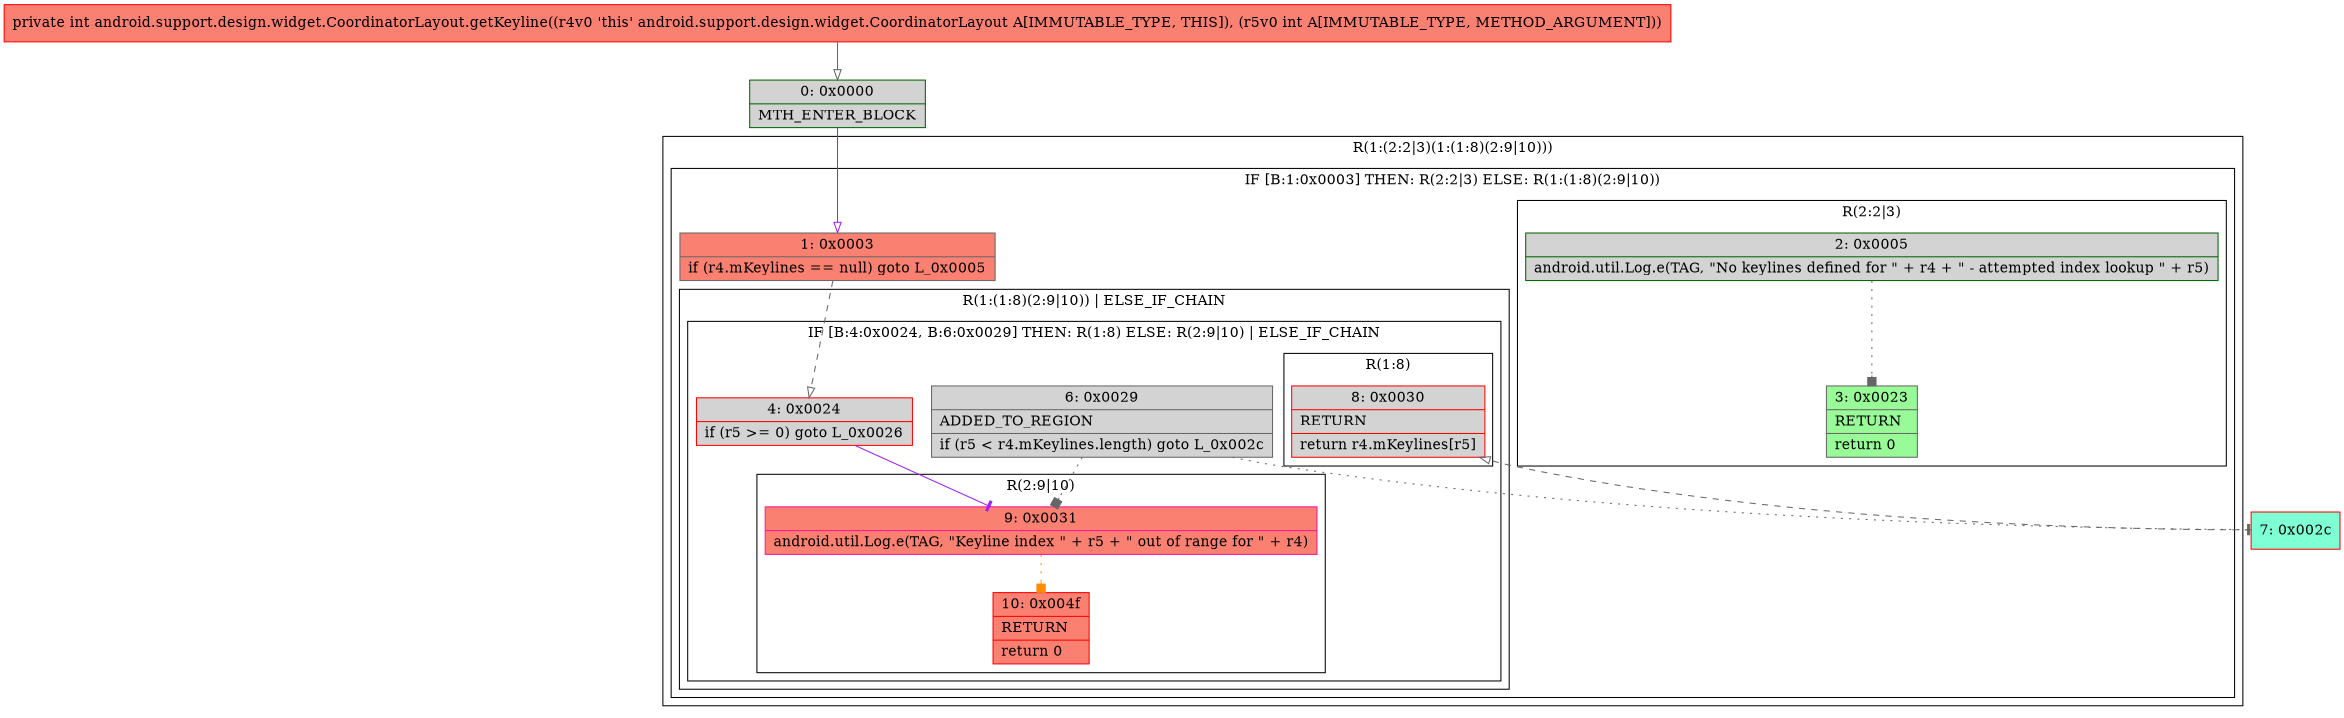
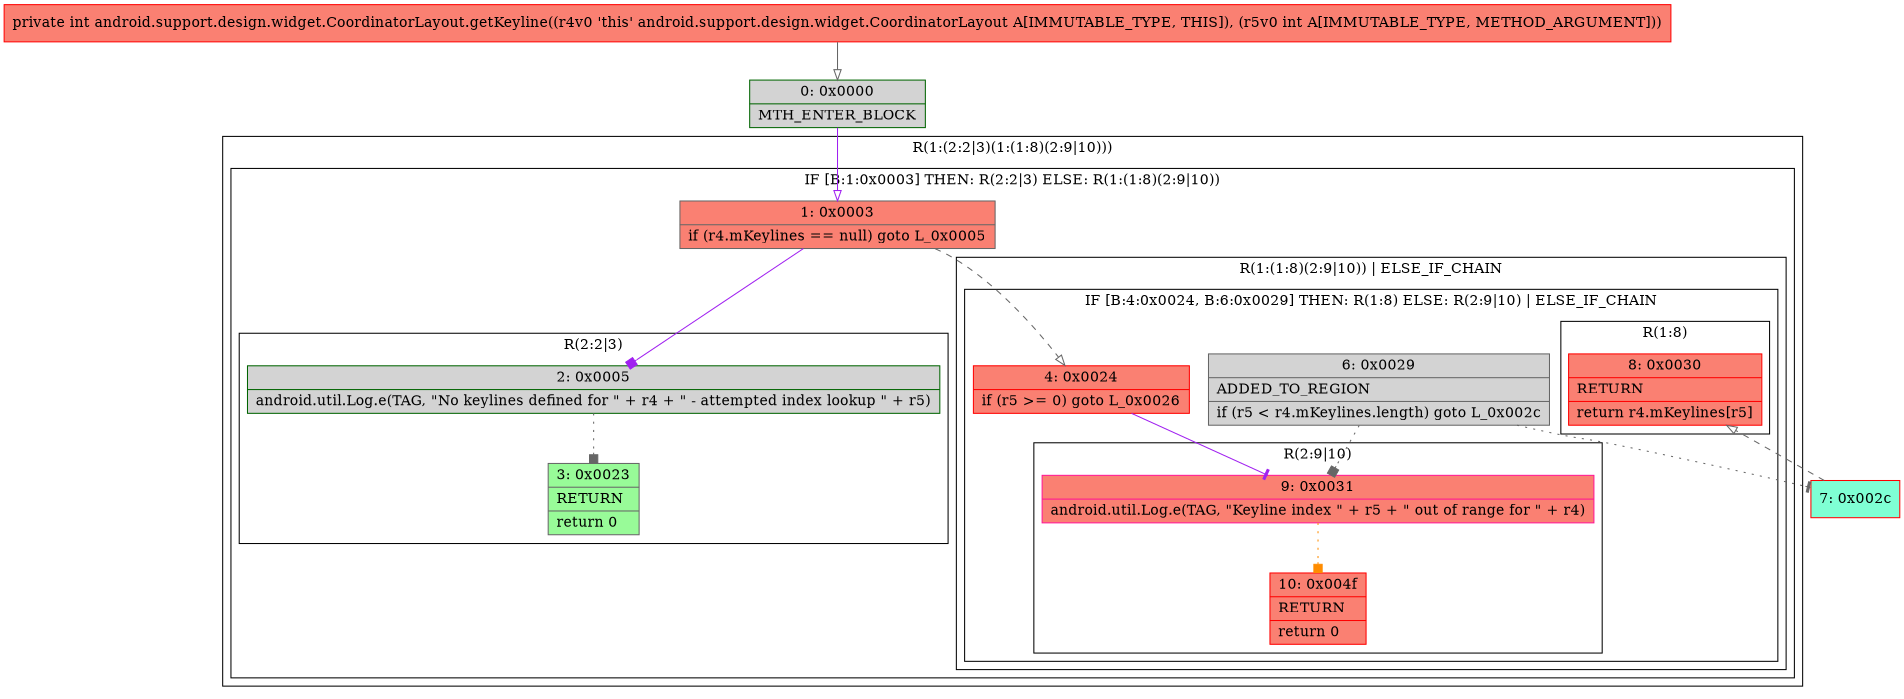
none -> (720, 304)
(804, 422) -> (1081, 390)
(1388, 422) -> (1665, 390)
